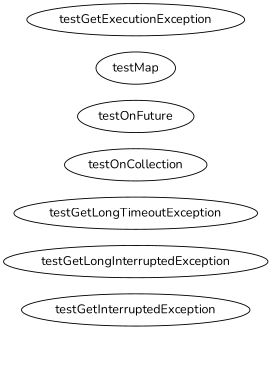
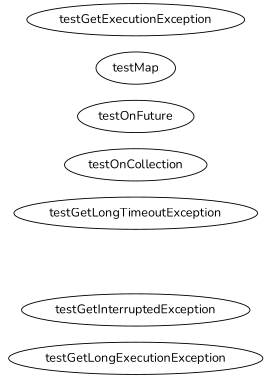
(136, 262) -> none
none -> (136, 358)
